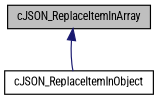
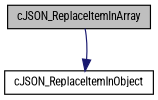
(71, 56) -> (87, 44)
